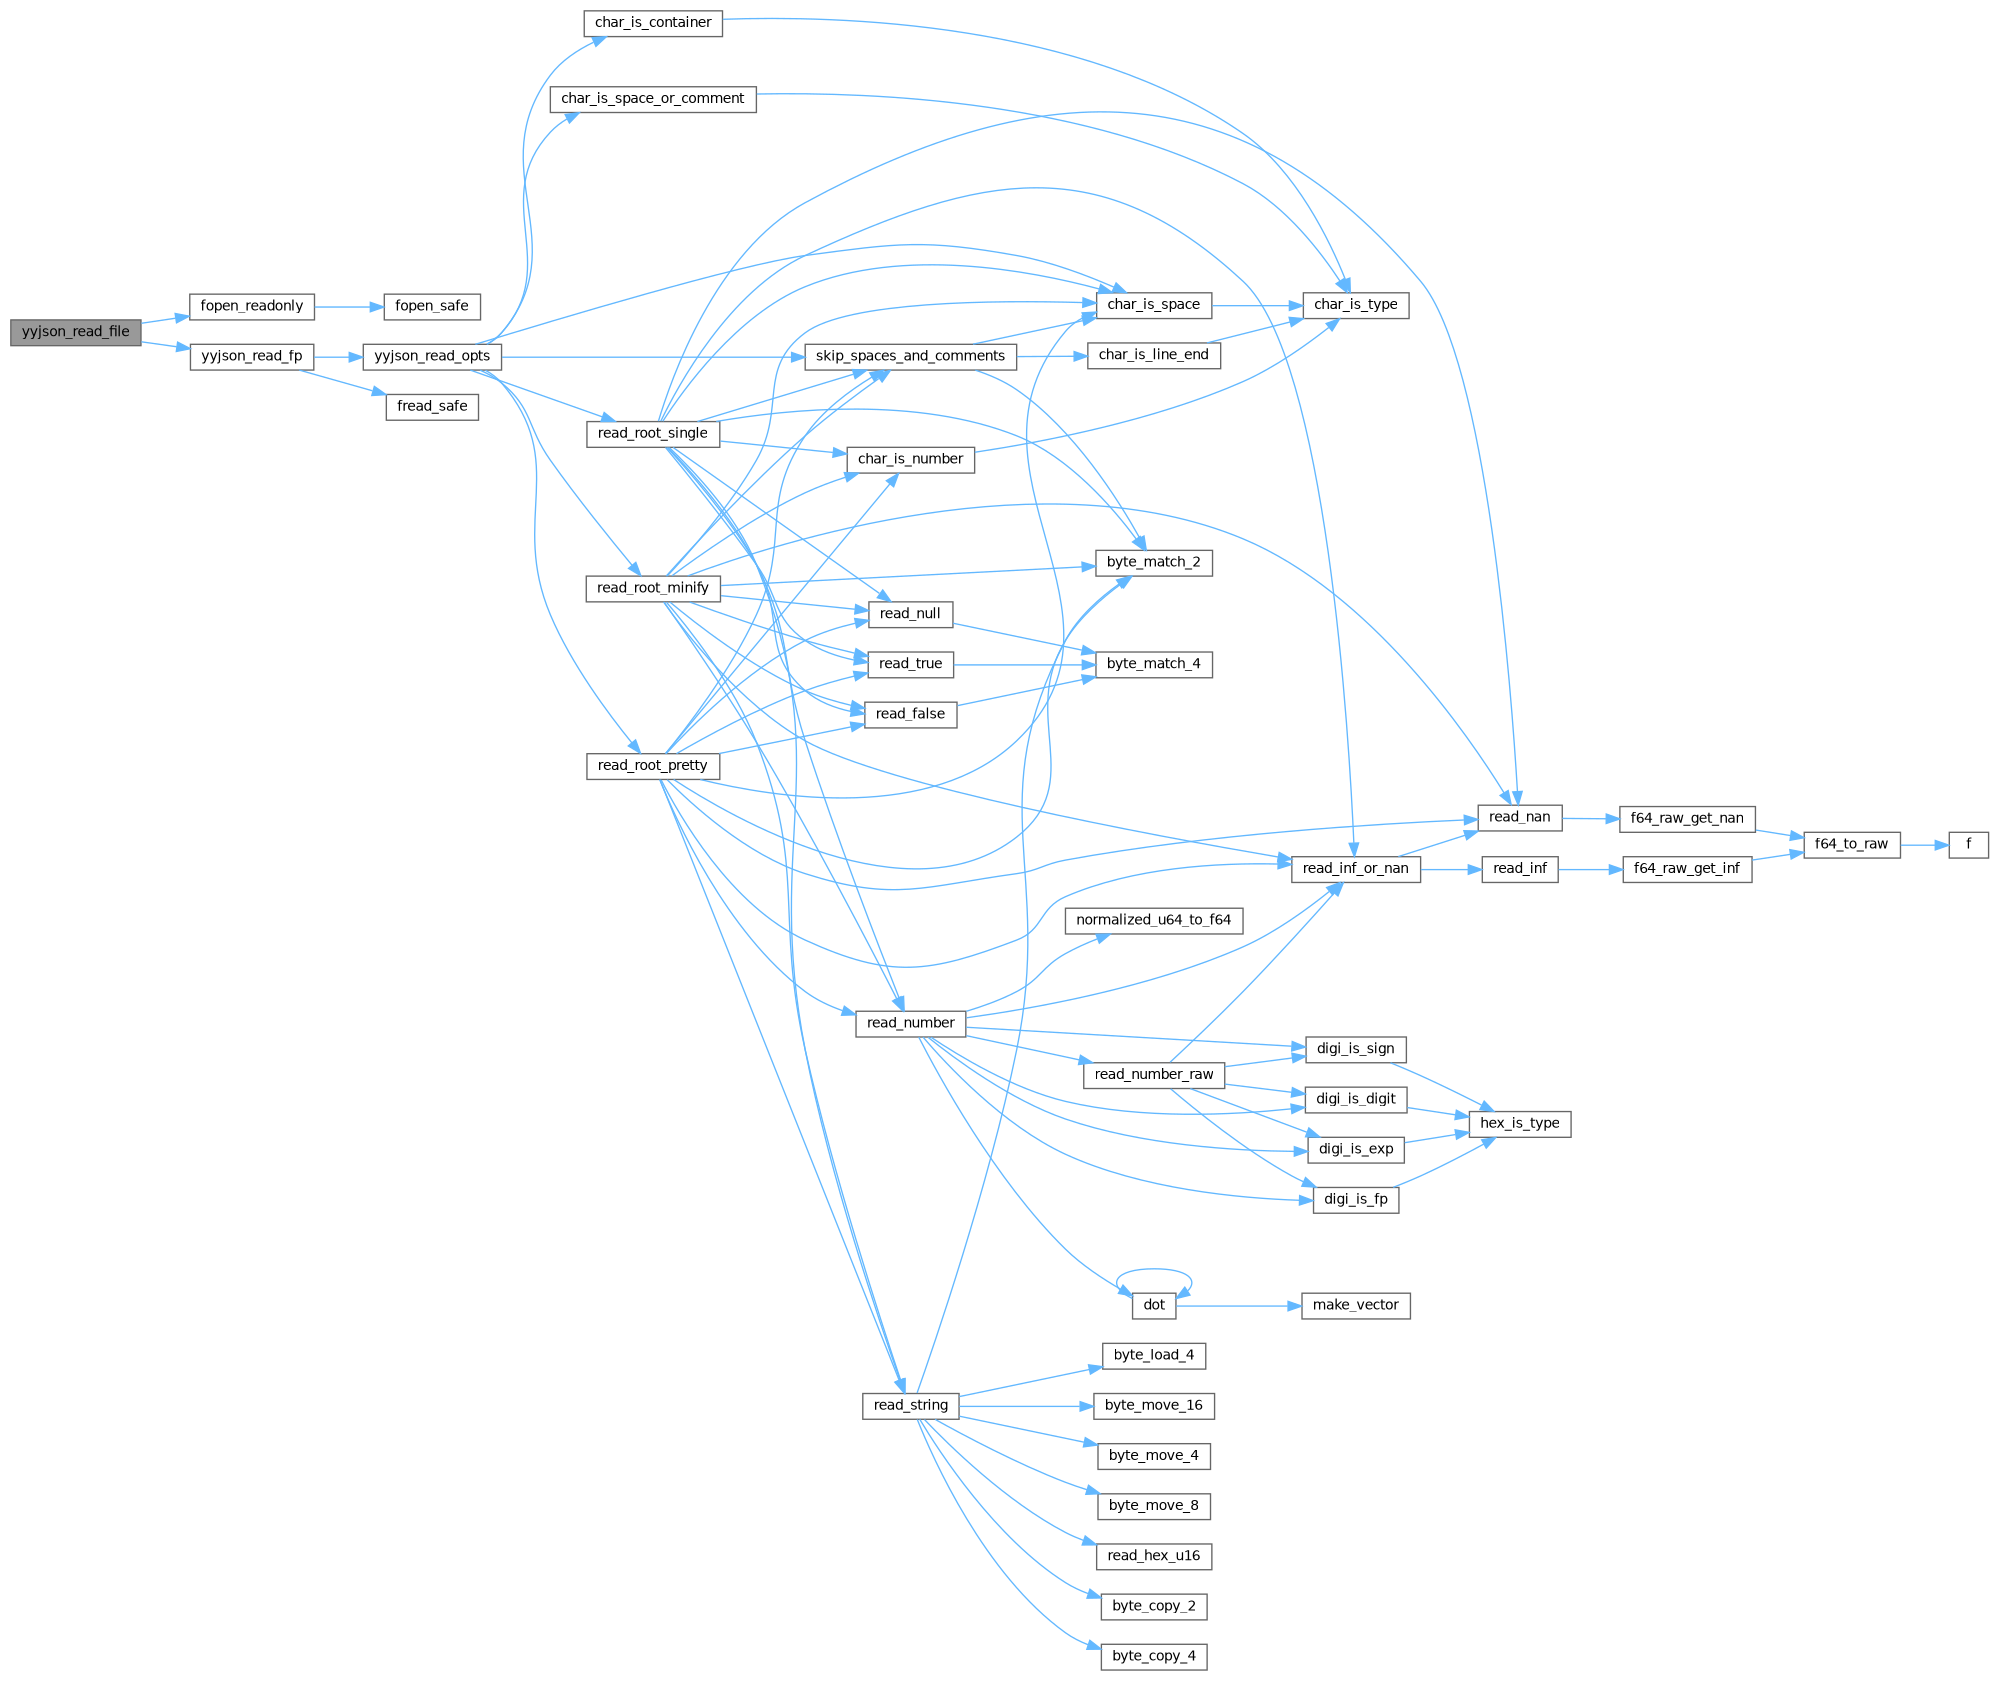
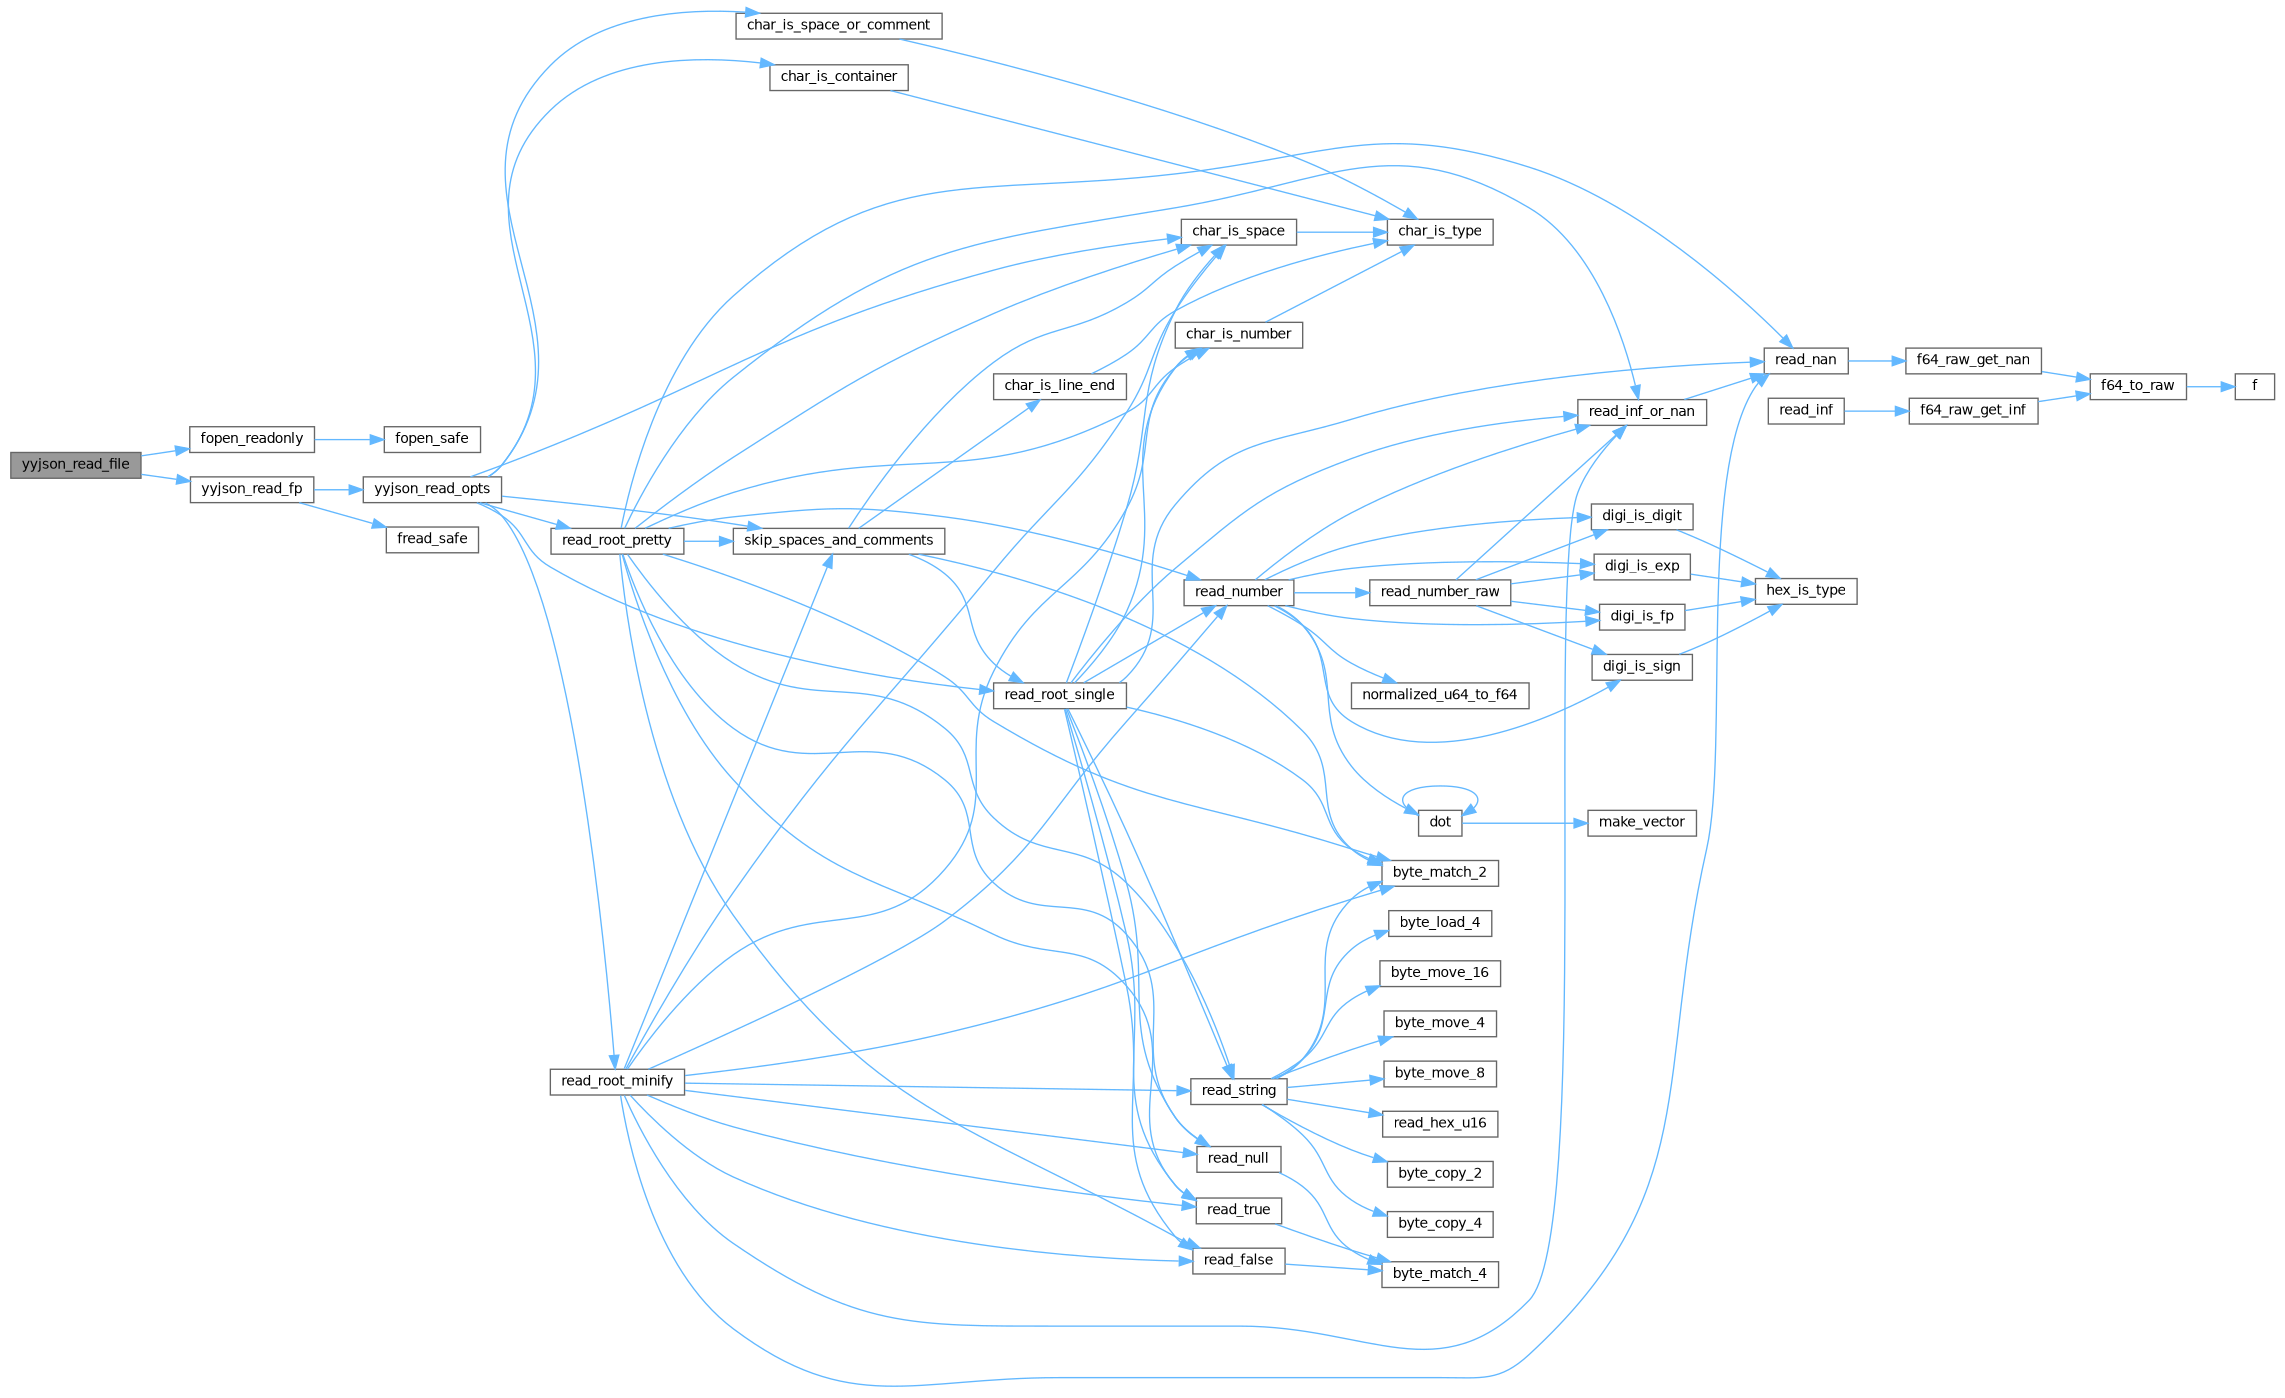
(783, 395) -> (970, 617)
(1444, 870) -> none
